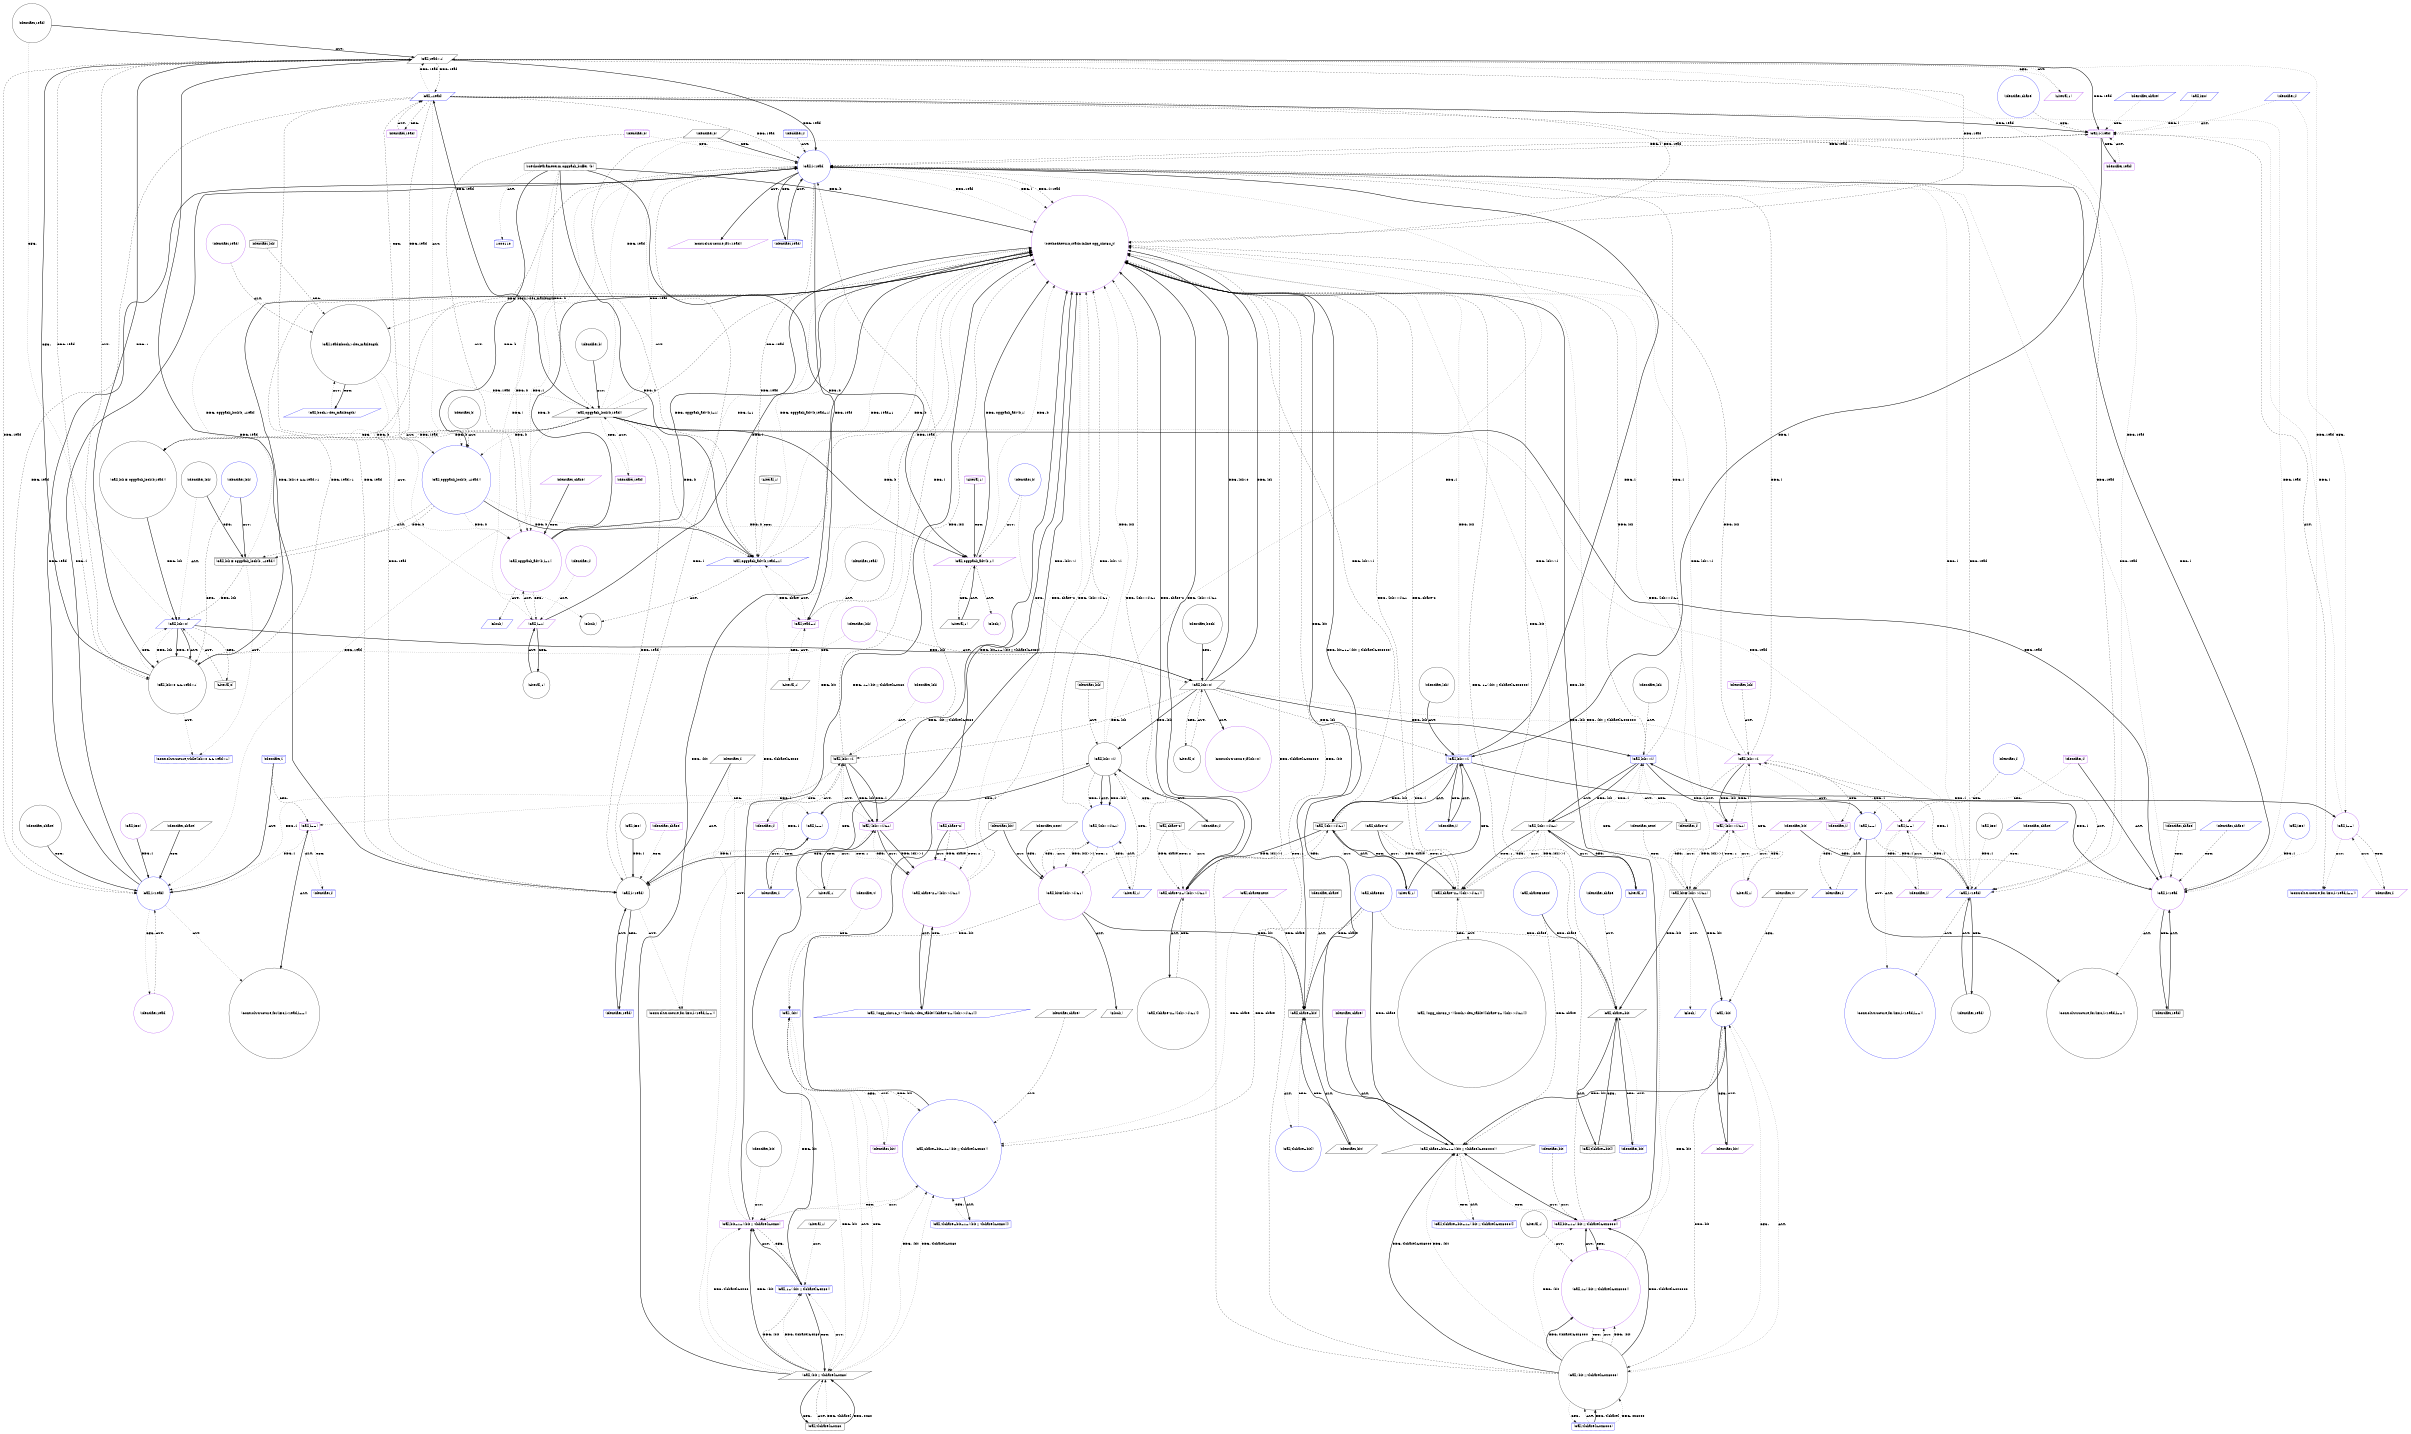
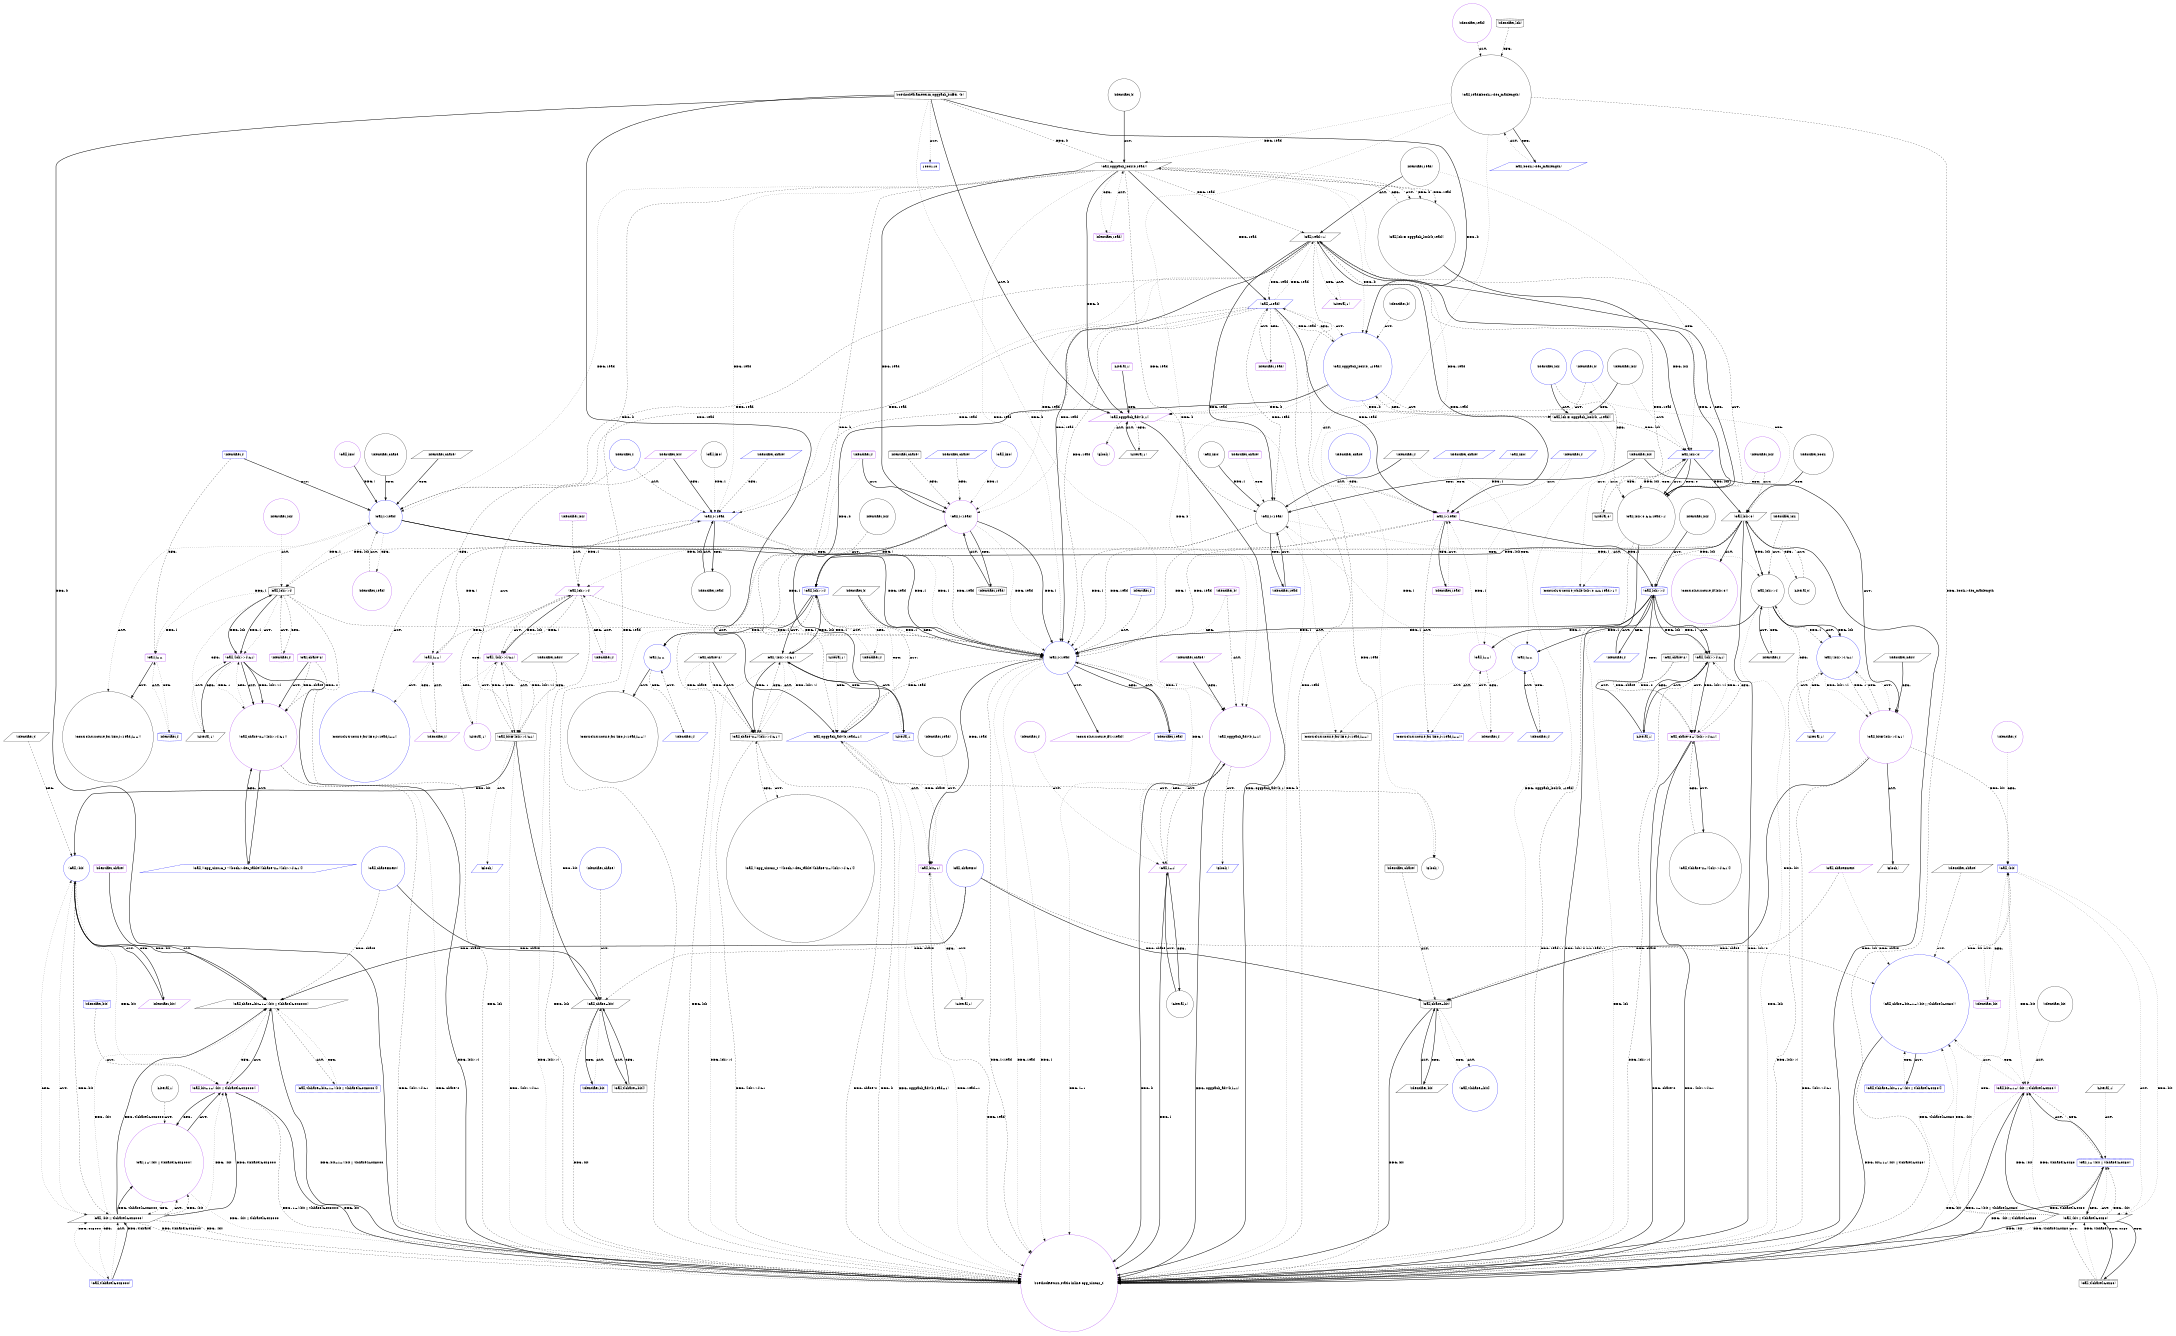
none -> (1219, 201)
(662, 294) -> (1924, 923)
(835, 391) -> (1004, 282)
none -> (1462, 416)
(805, 624) -> (930, 868)
(1593, 1375) -> (118, 1218)
